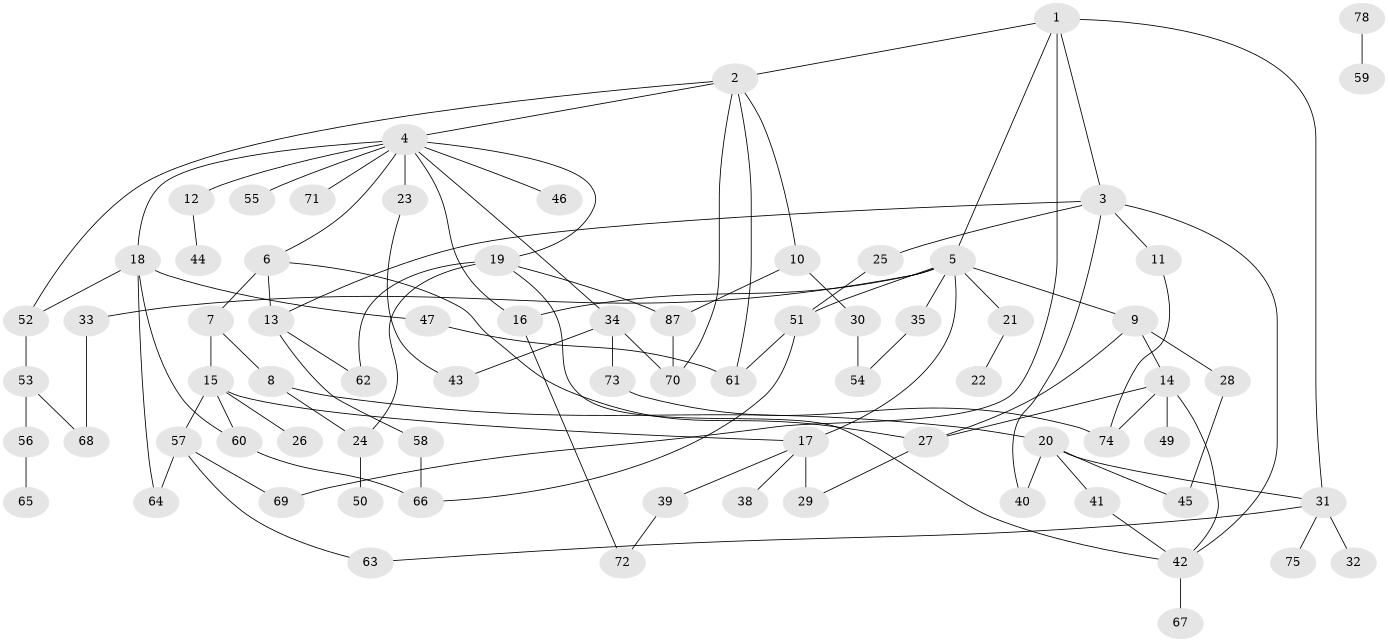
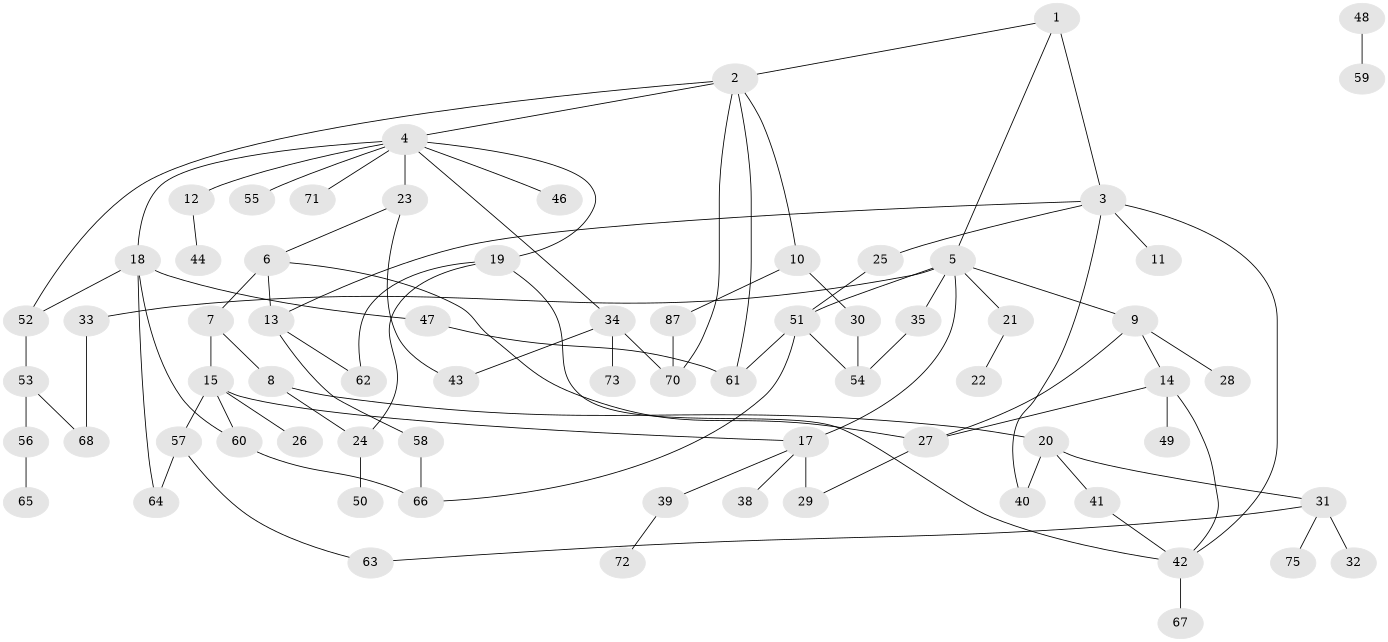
(1362, 18) -> (1362, 18)
(1316, 169) -> none
(348, 211) -> (336, 230)
(588, 287) -> none
(520, 321) -> none
none -> (828, 351)
(1107, 442) -> none
(281, 502) -> none
(1186, 502) -> none
